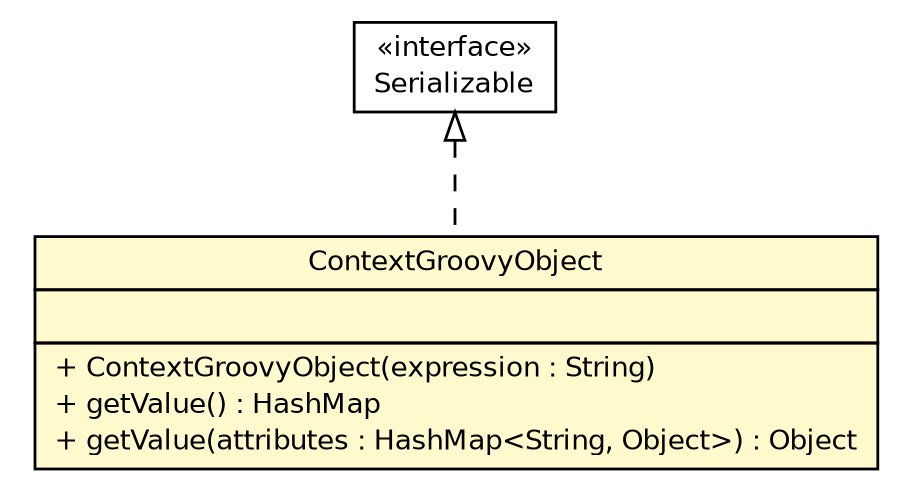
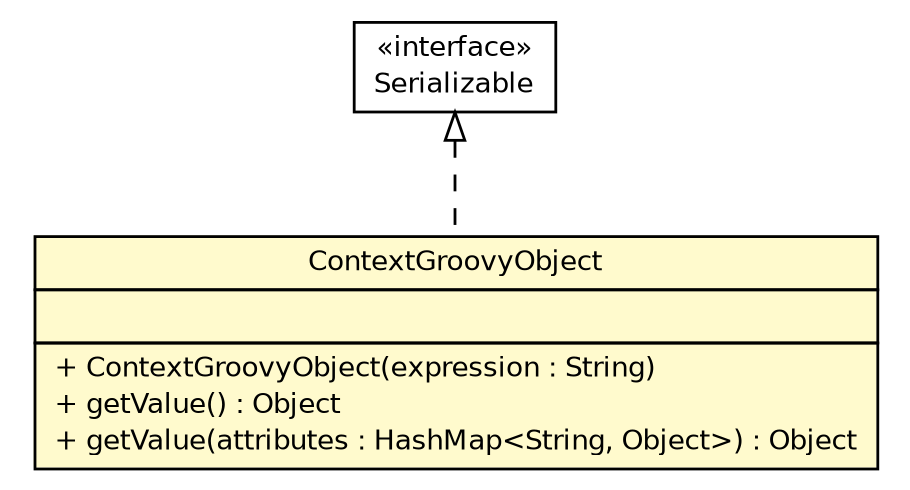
(218, 405) -> (199, 405)
